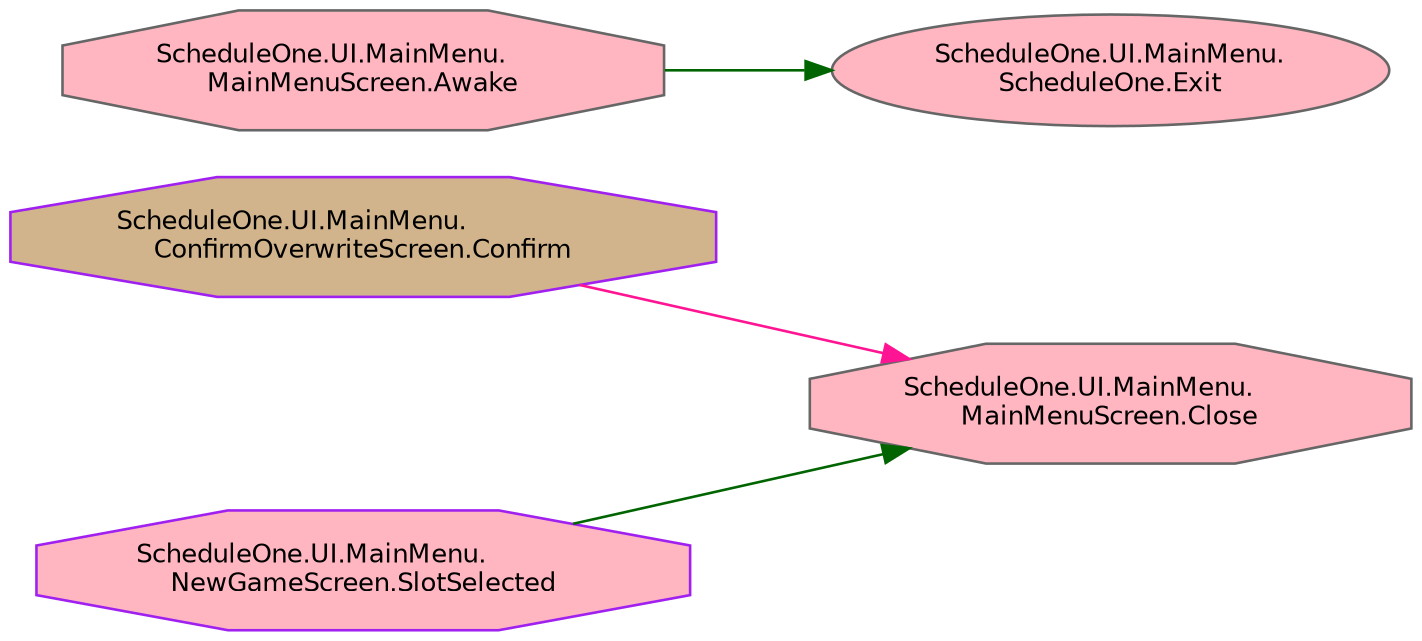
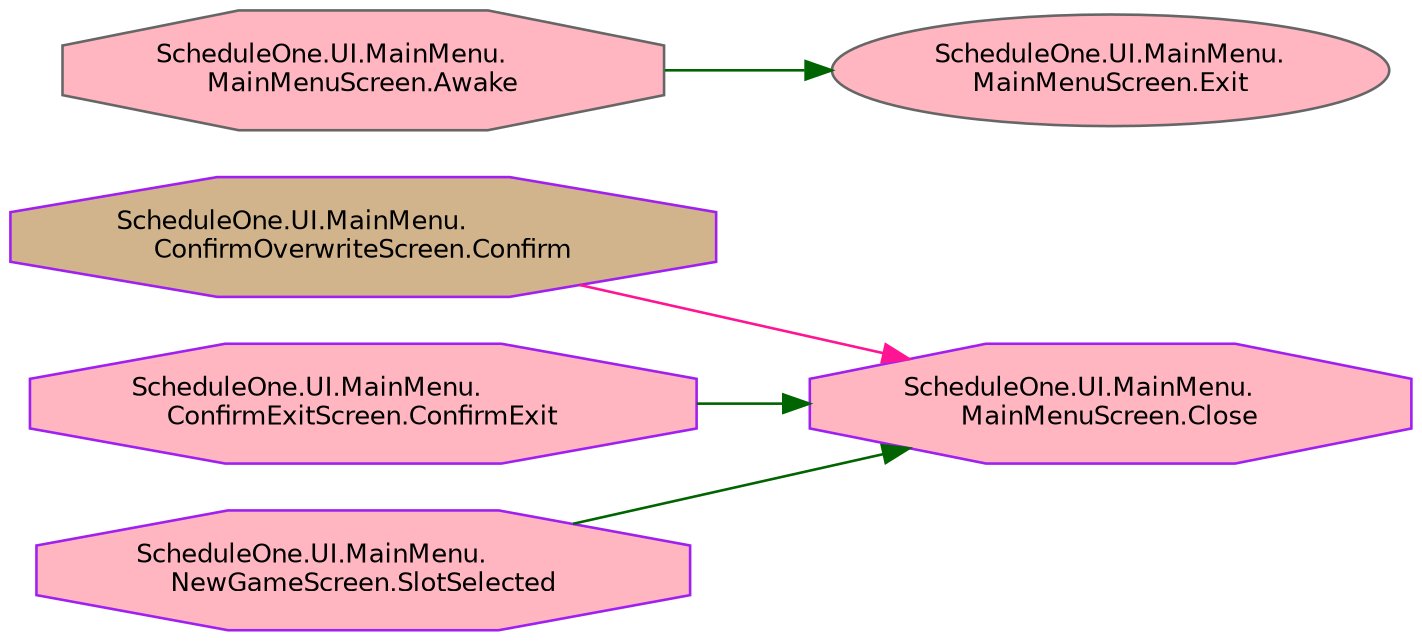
(1111, 70) -> (1111, 70)
none -> (363, 404)
(1111, 404) -> (1111, 404)
